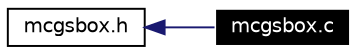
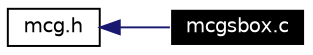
(76, 27) -> (54, 27)
